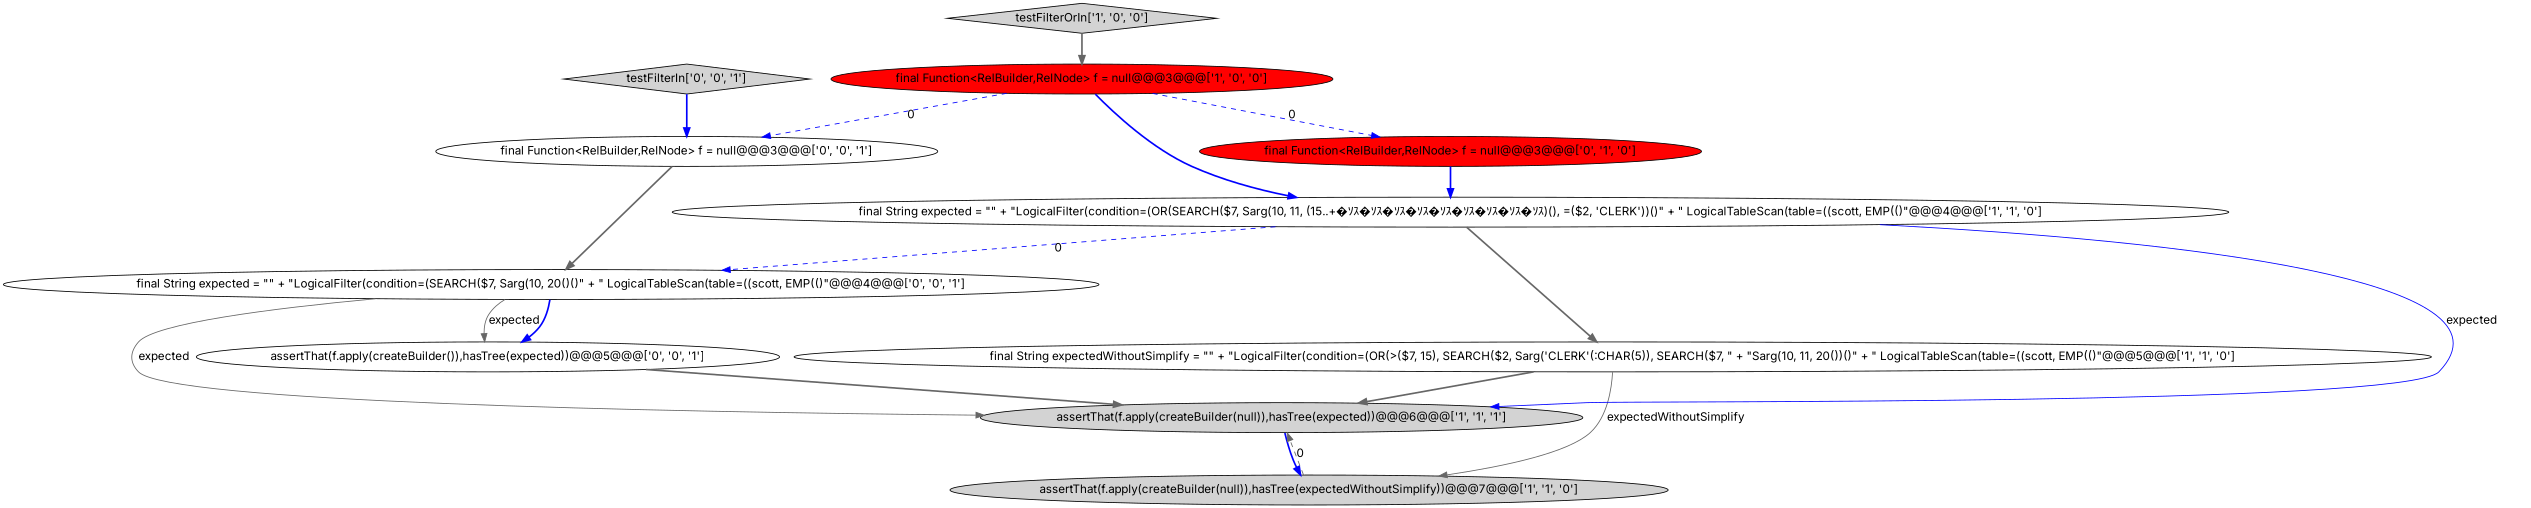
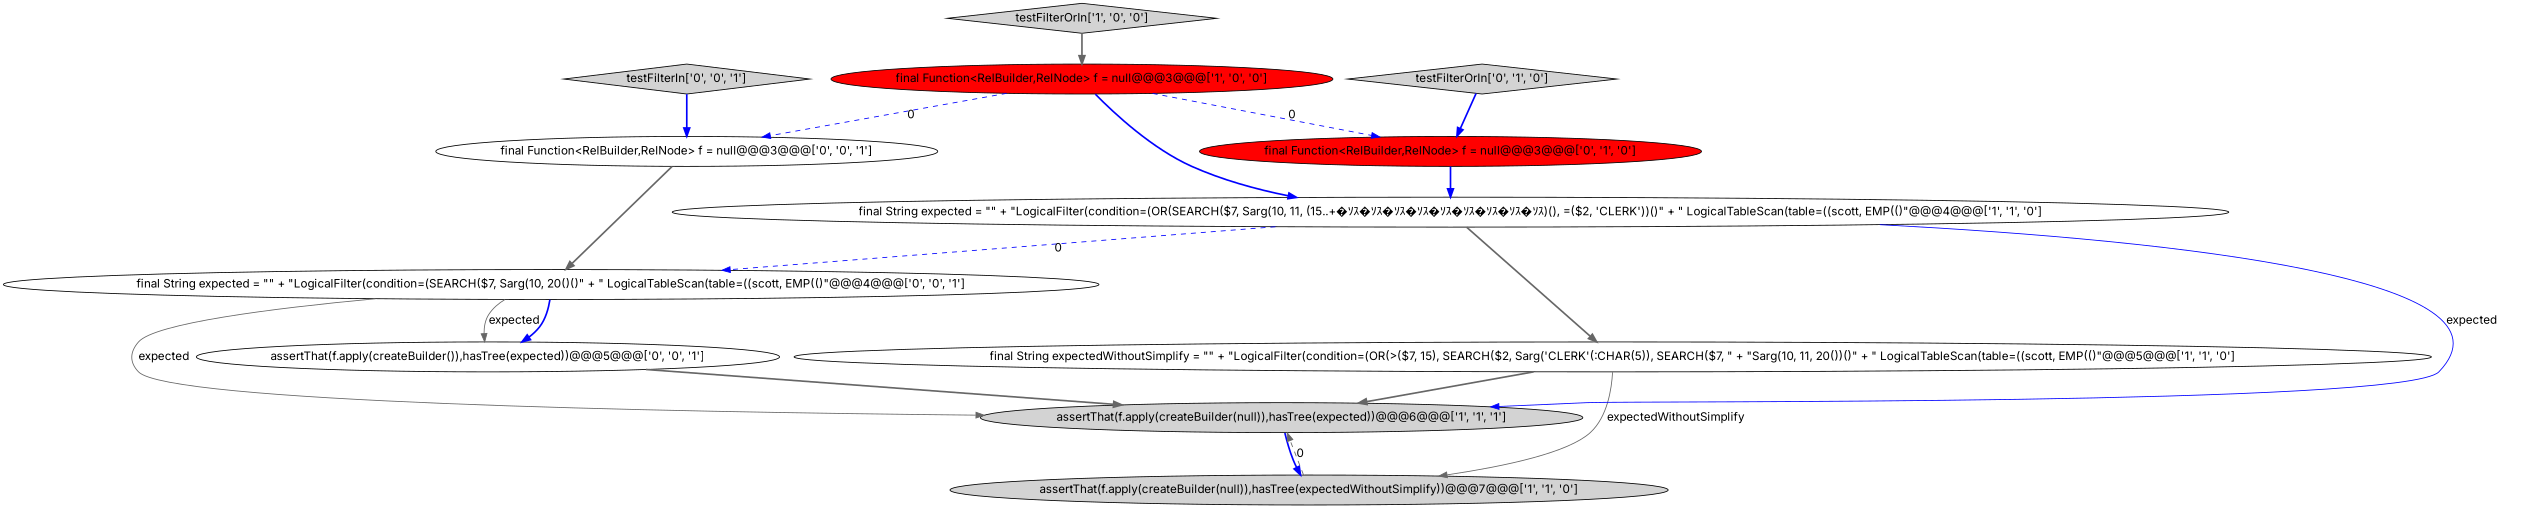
none -> (1482, 79)
